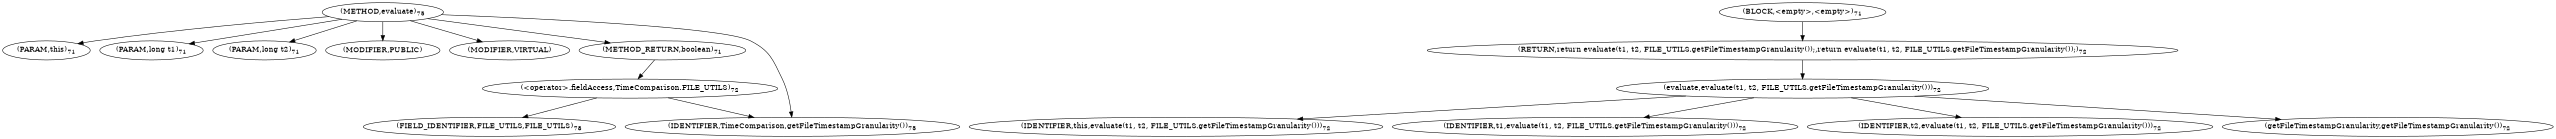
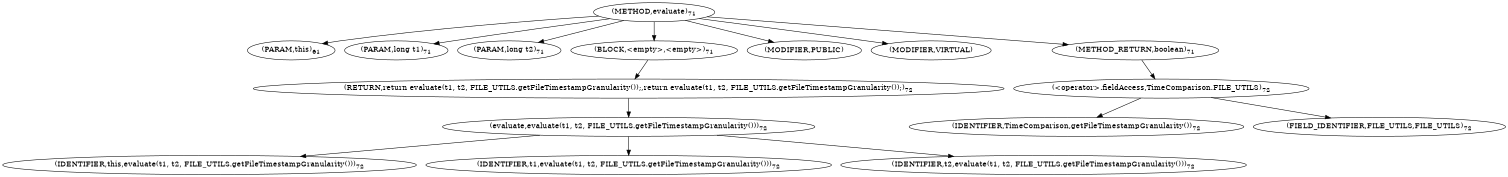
(421, 11) -> (692, 11)
(639, 25) -> (654, 29)
(72, 50) -> (316, 50)
(578, 126) -> (1468, 126)
(913, 126) -> (1197, 126)
(2388, 127) -> none
